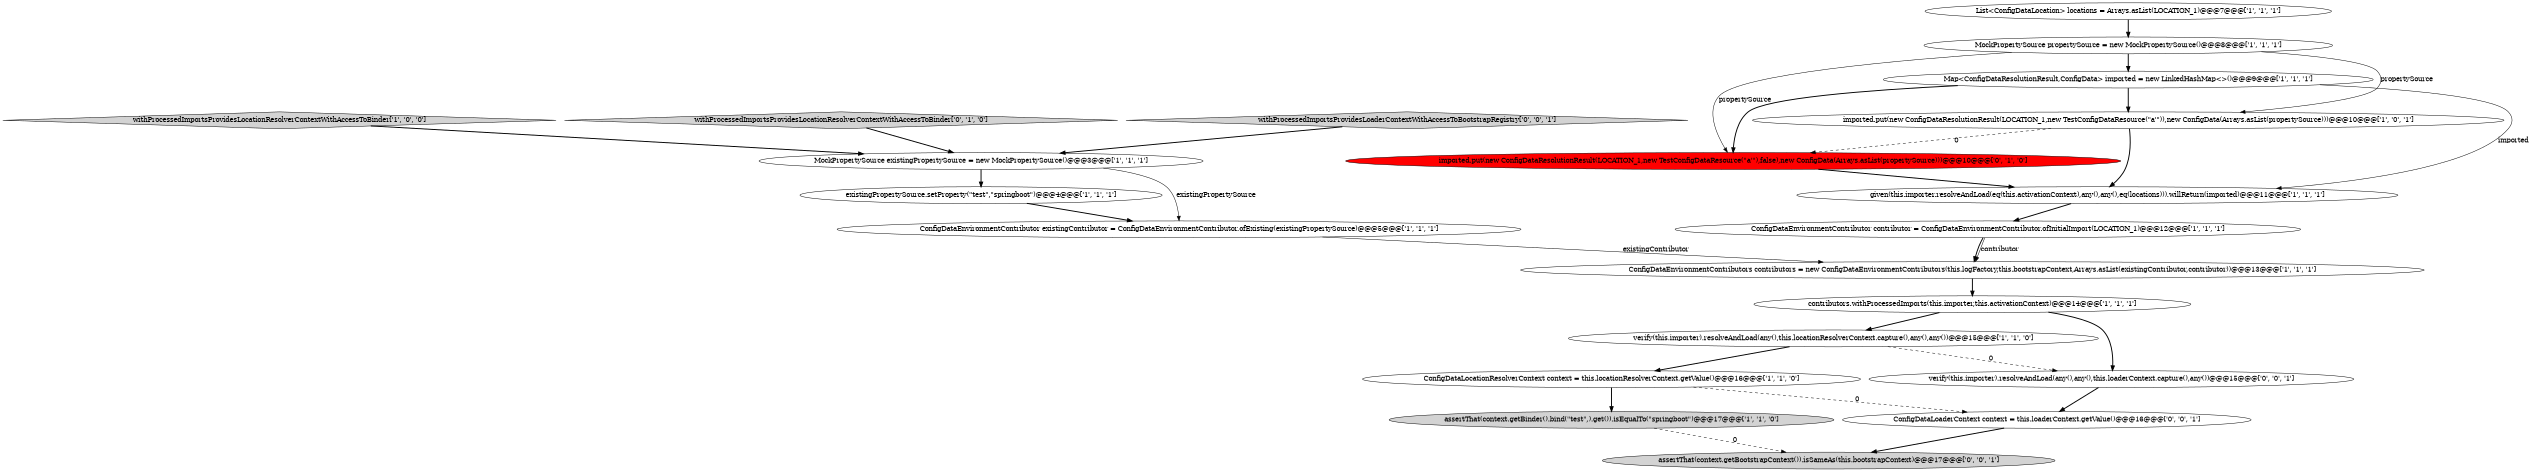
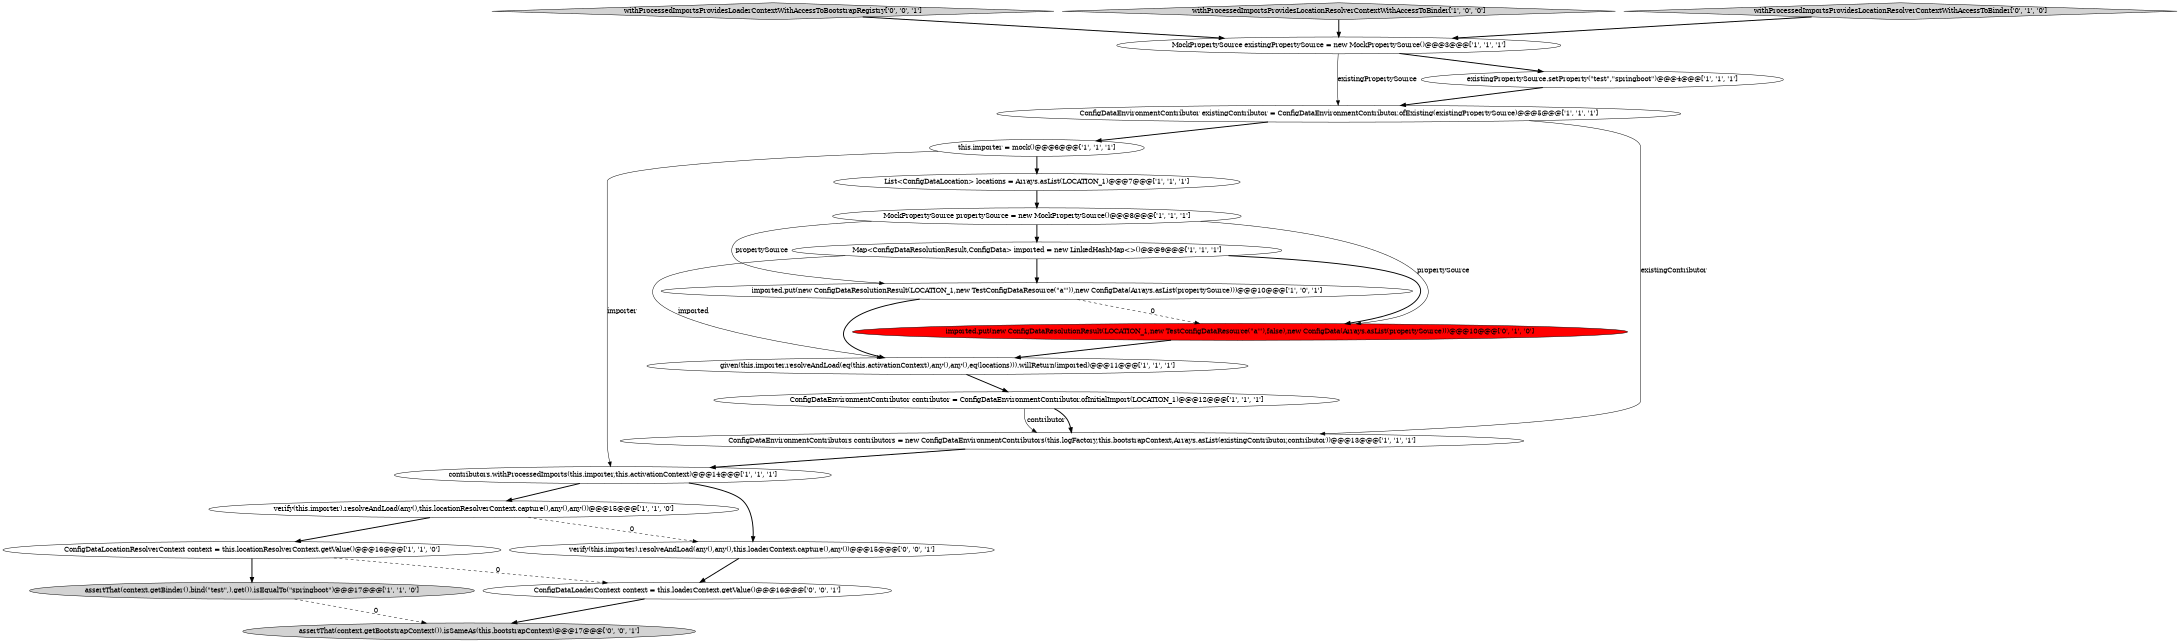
none -> (1037, 148)
